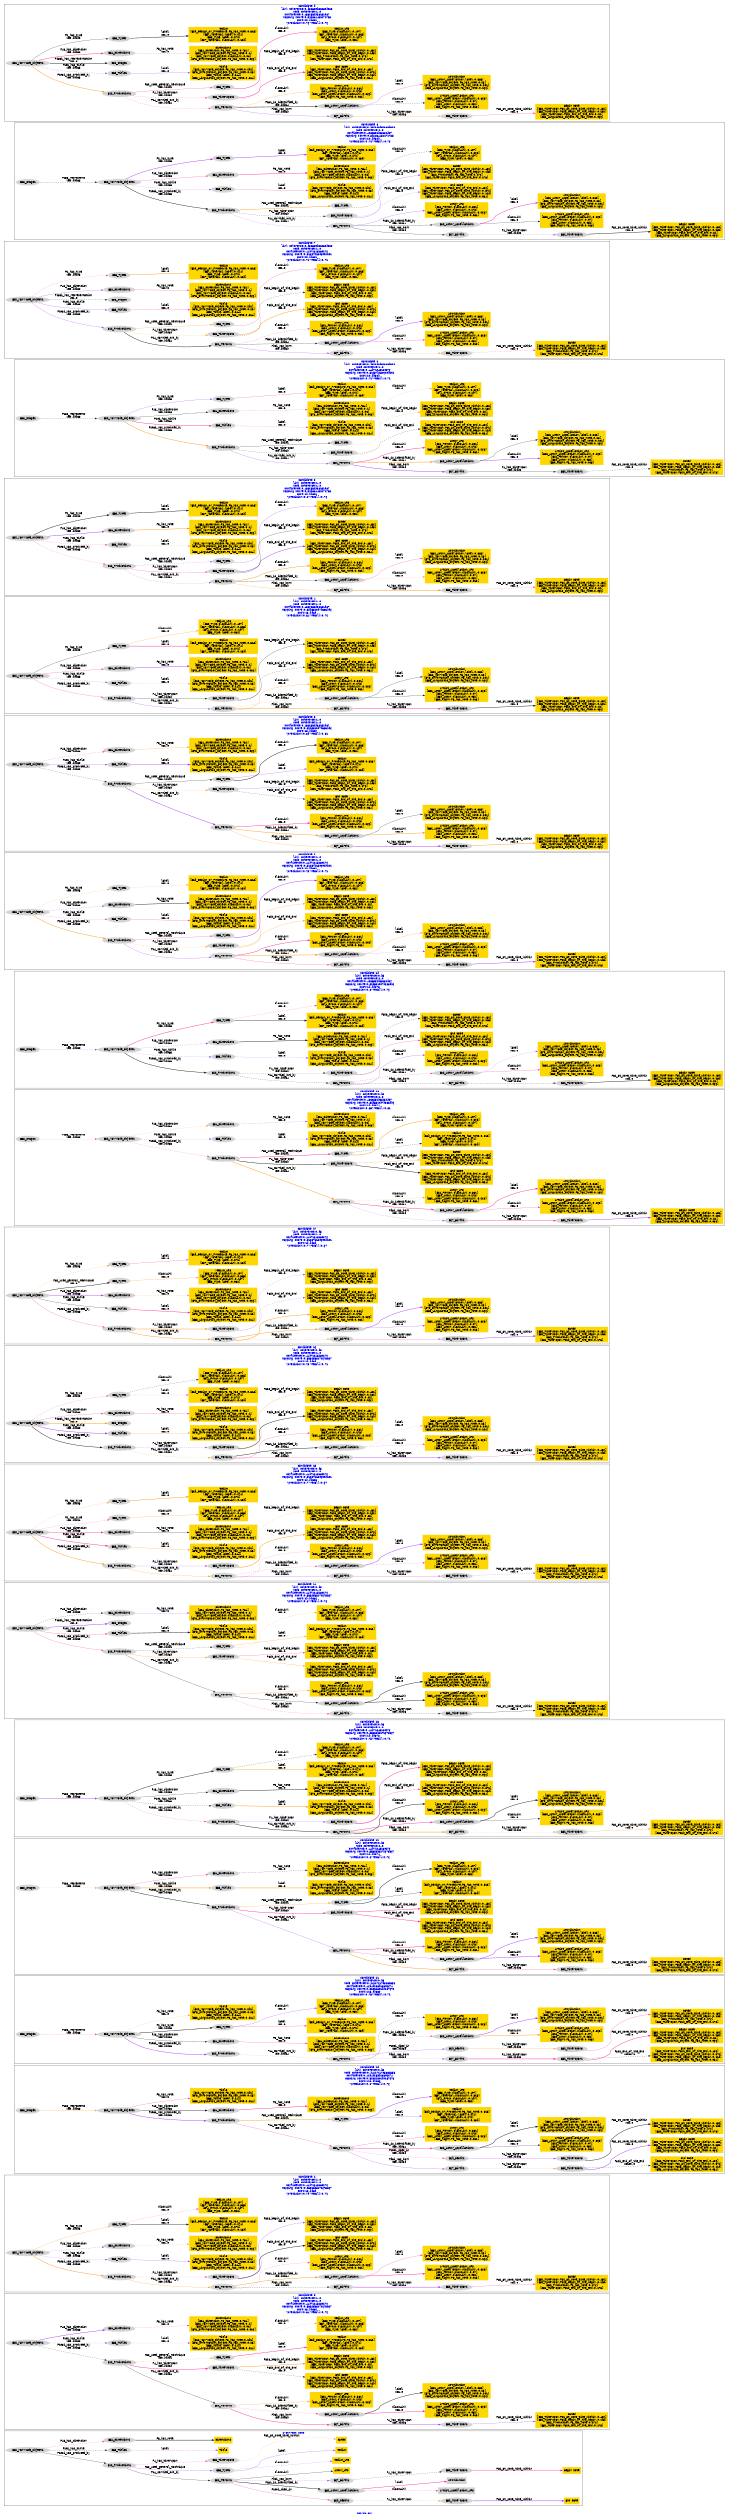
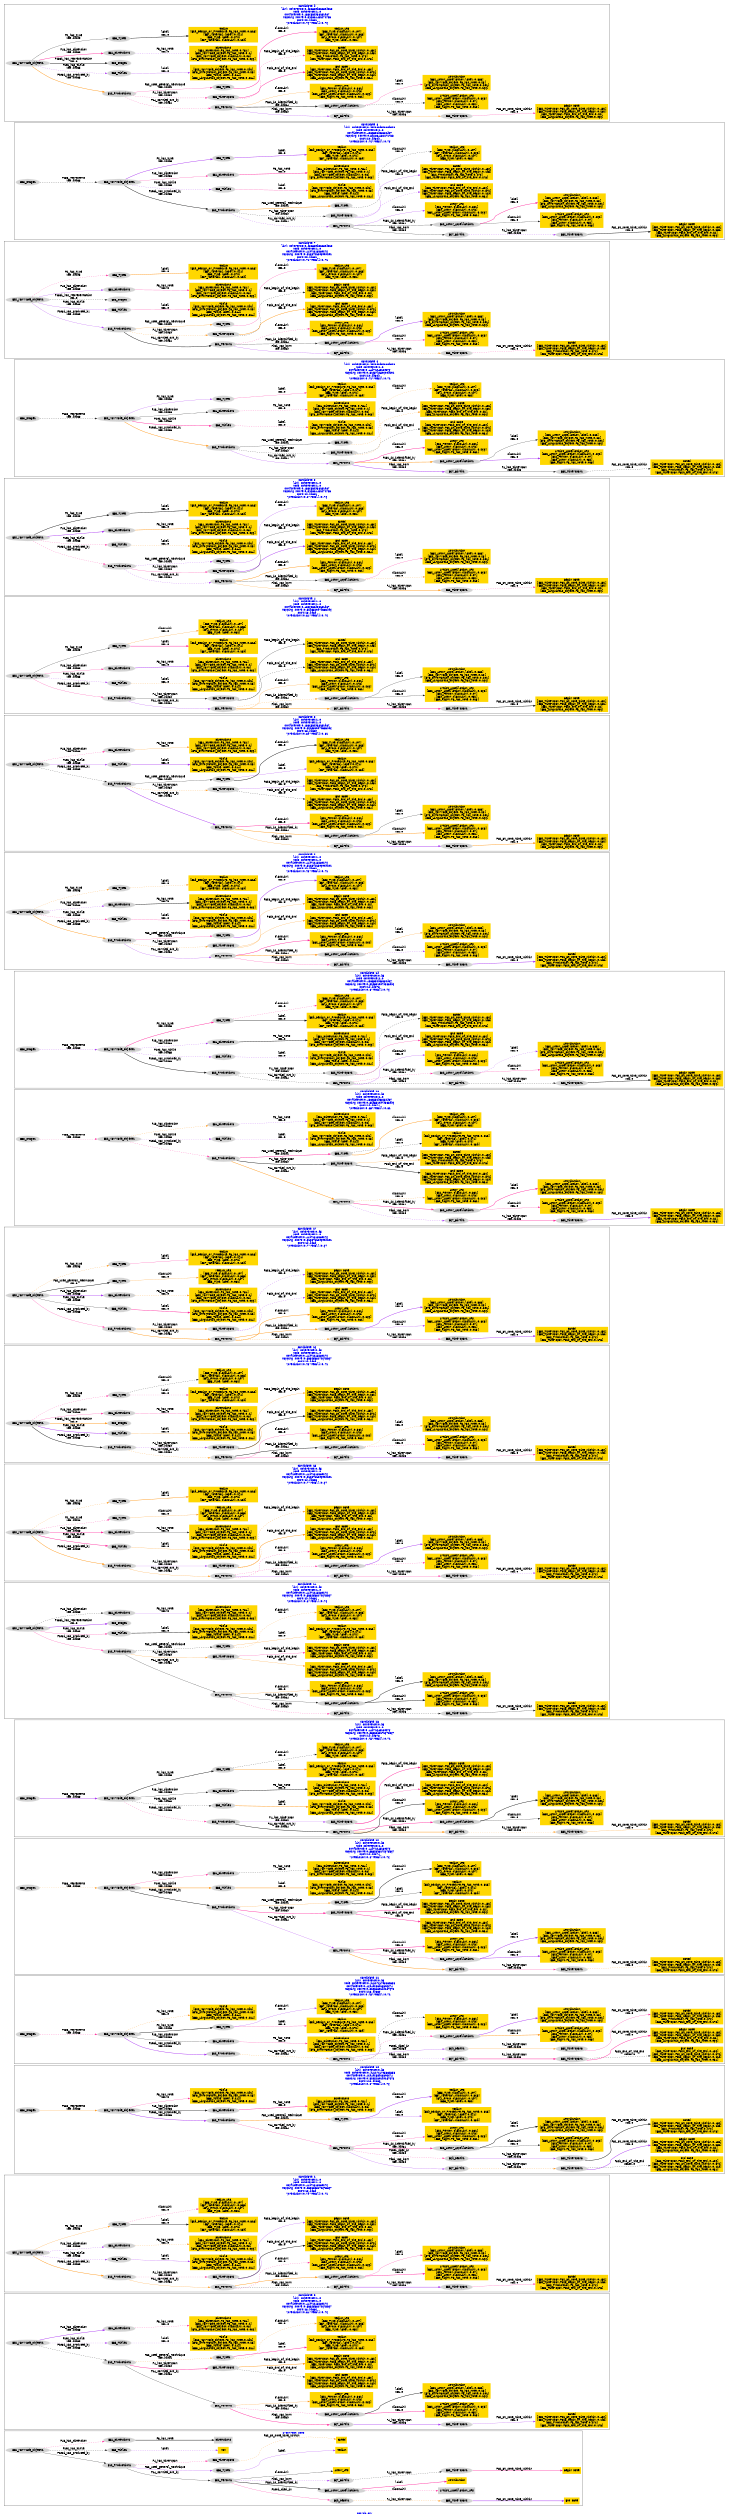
(223, 2440) -> (223, 2440)
(223, 2450) -> (223, 2450)
(341, 2460) -> none
(457, 2481) -> (457, 2481)
